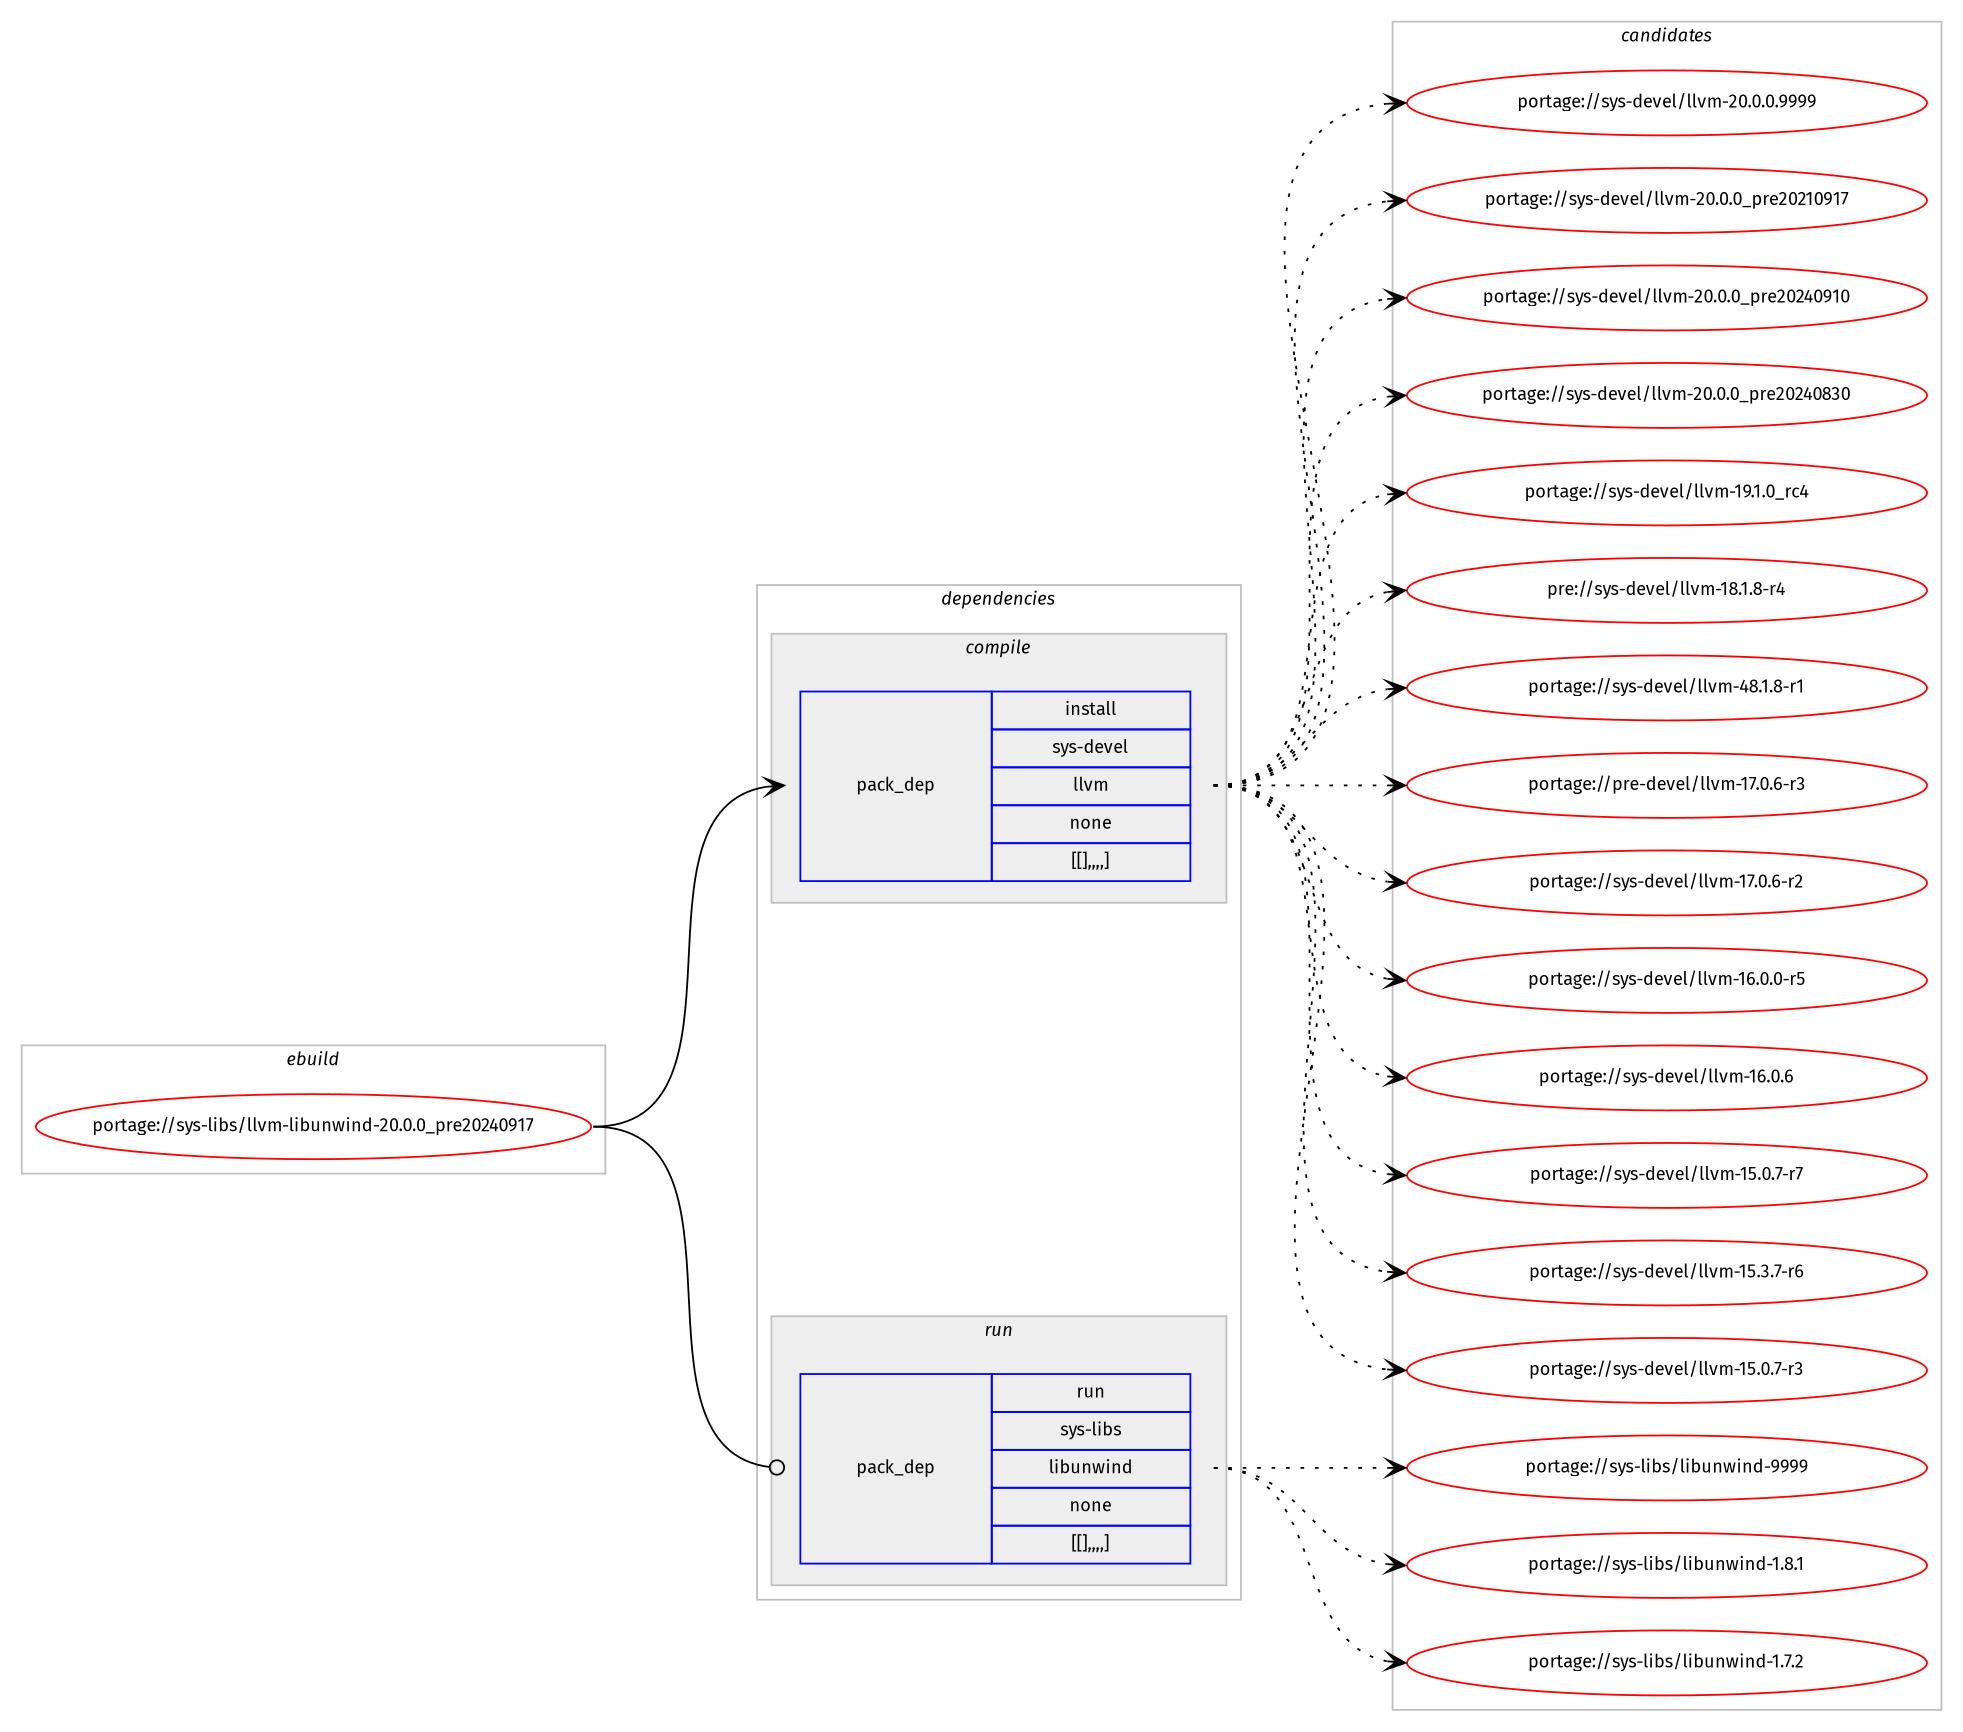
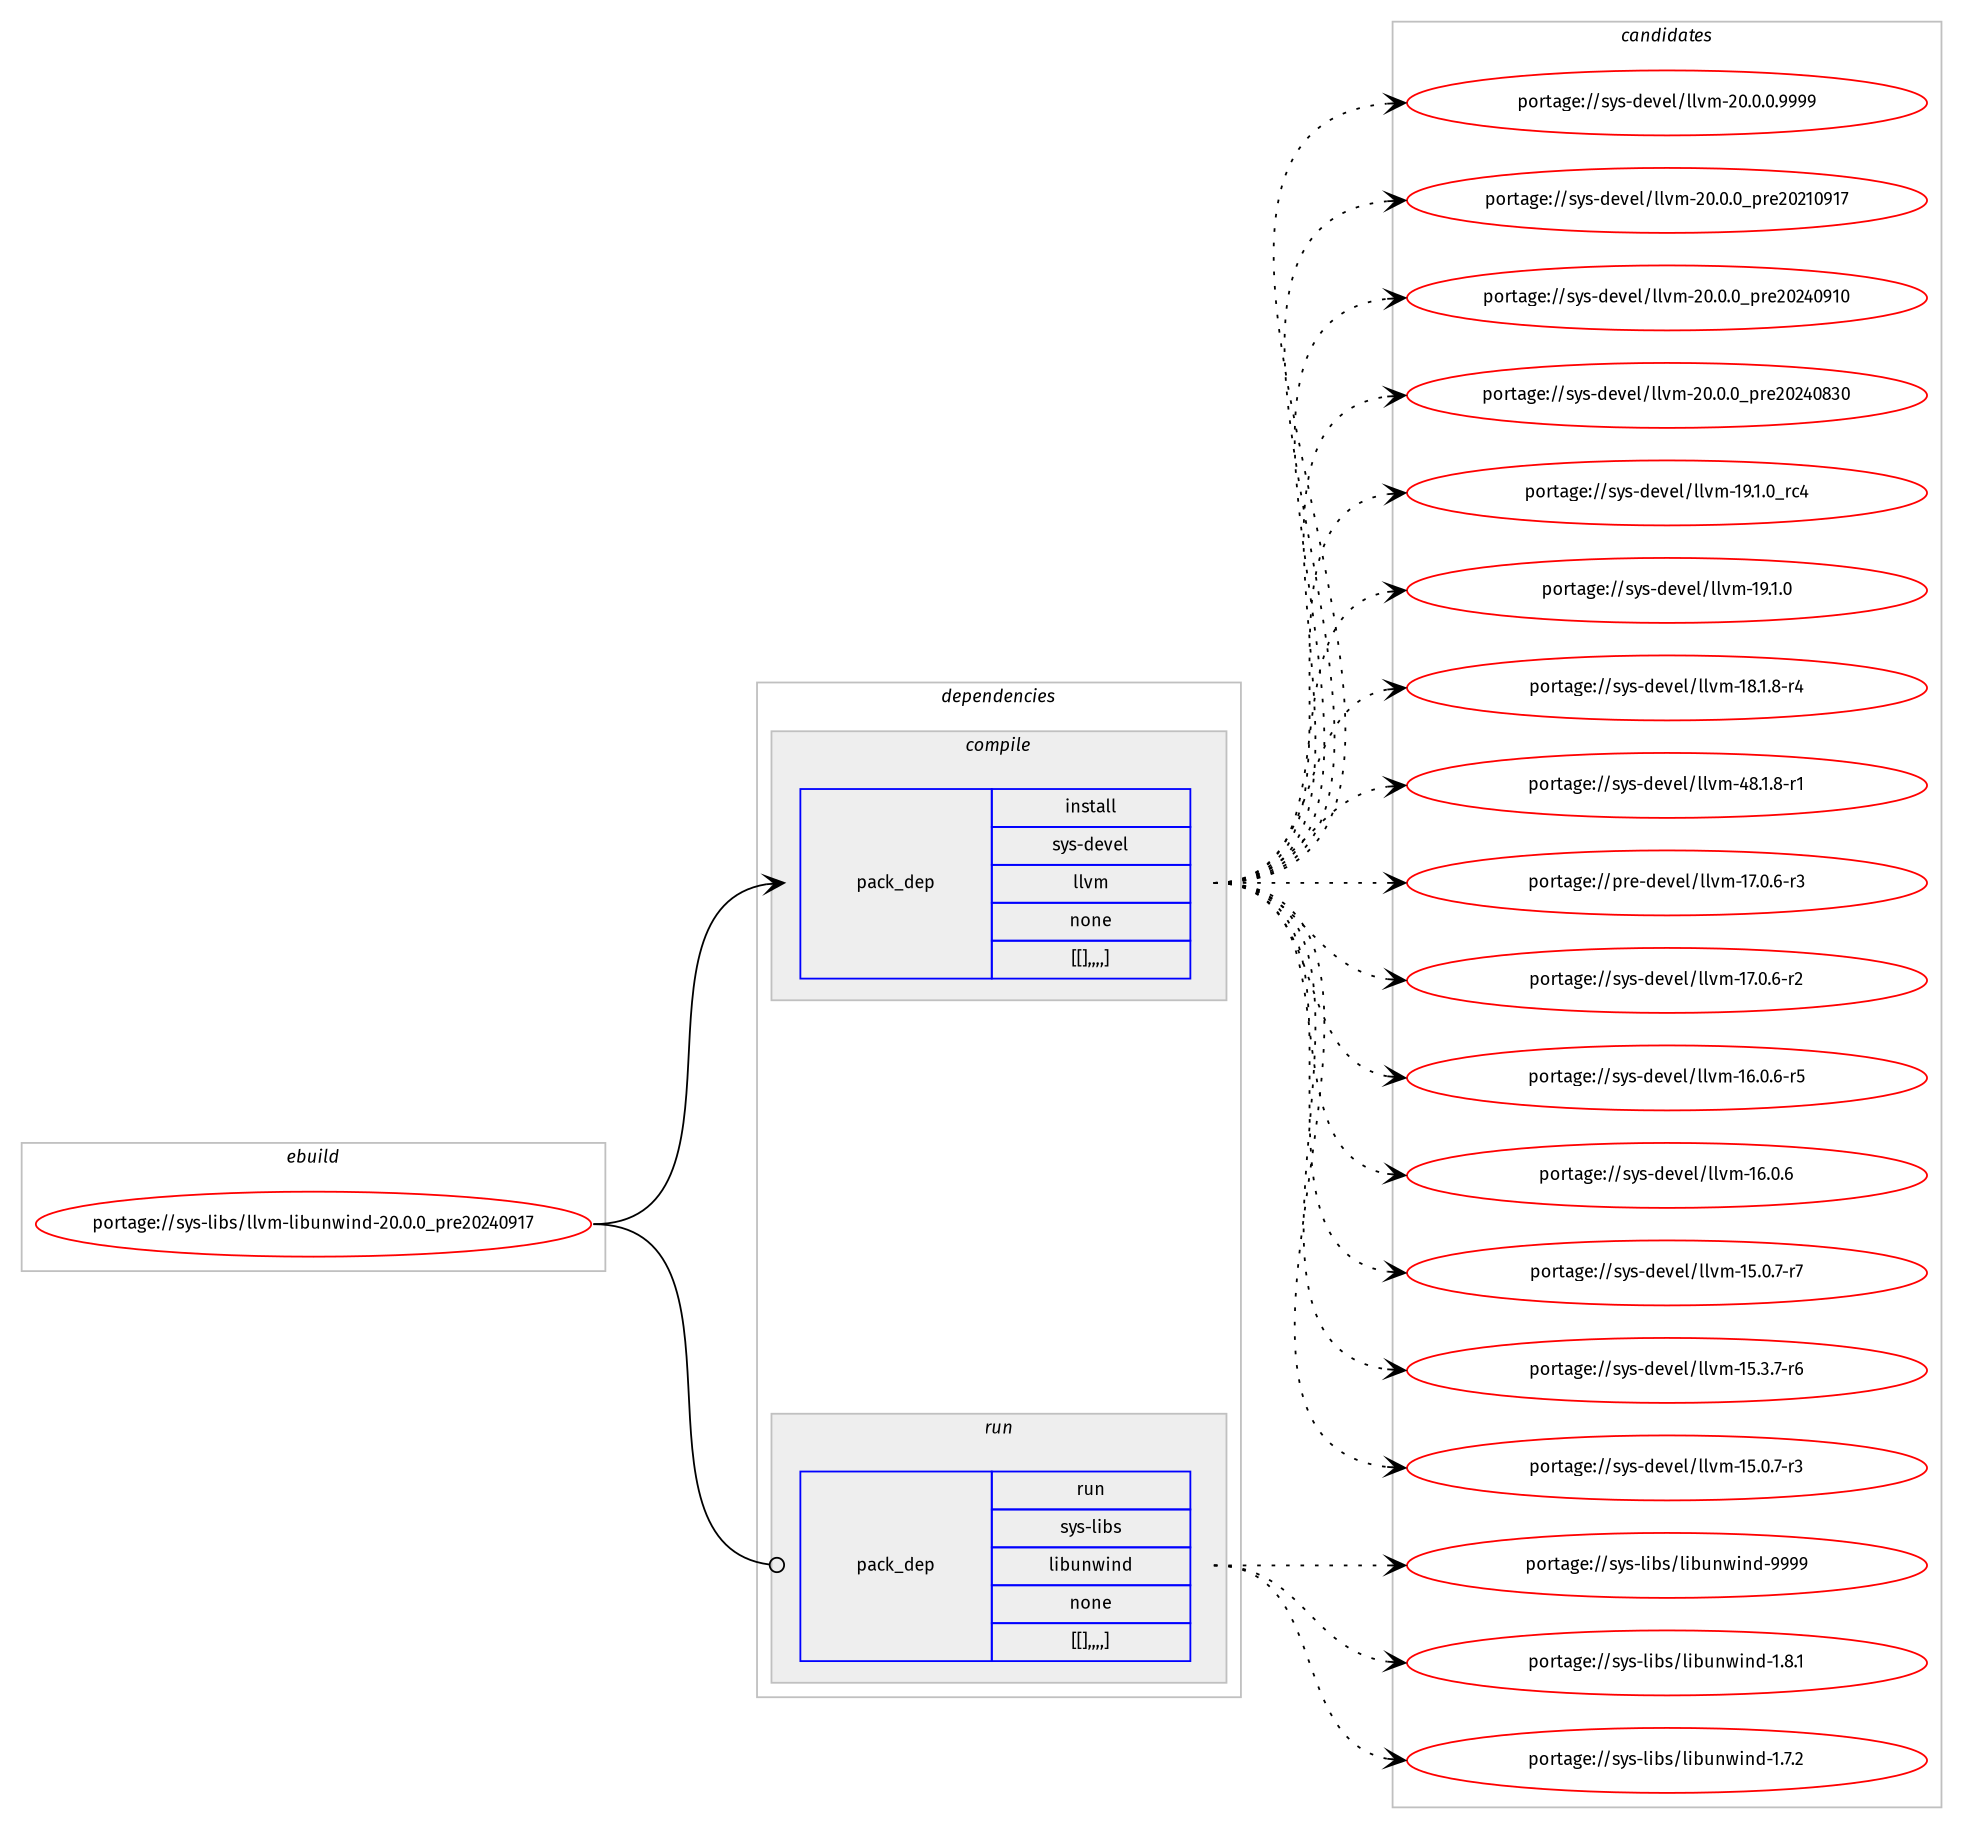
none -> (1667, 590)
(1667, 590) -> (1667, 688)
(1667, 980) -> (1667, 1078)
